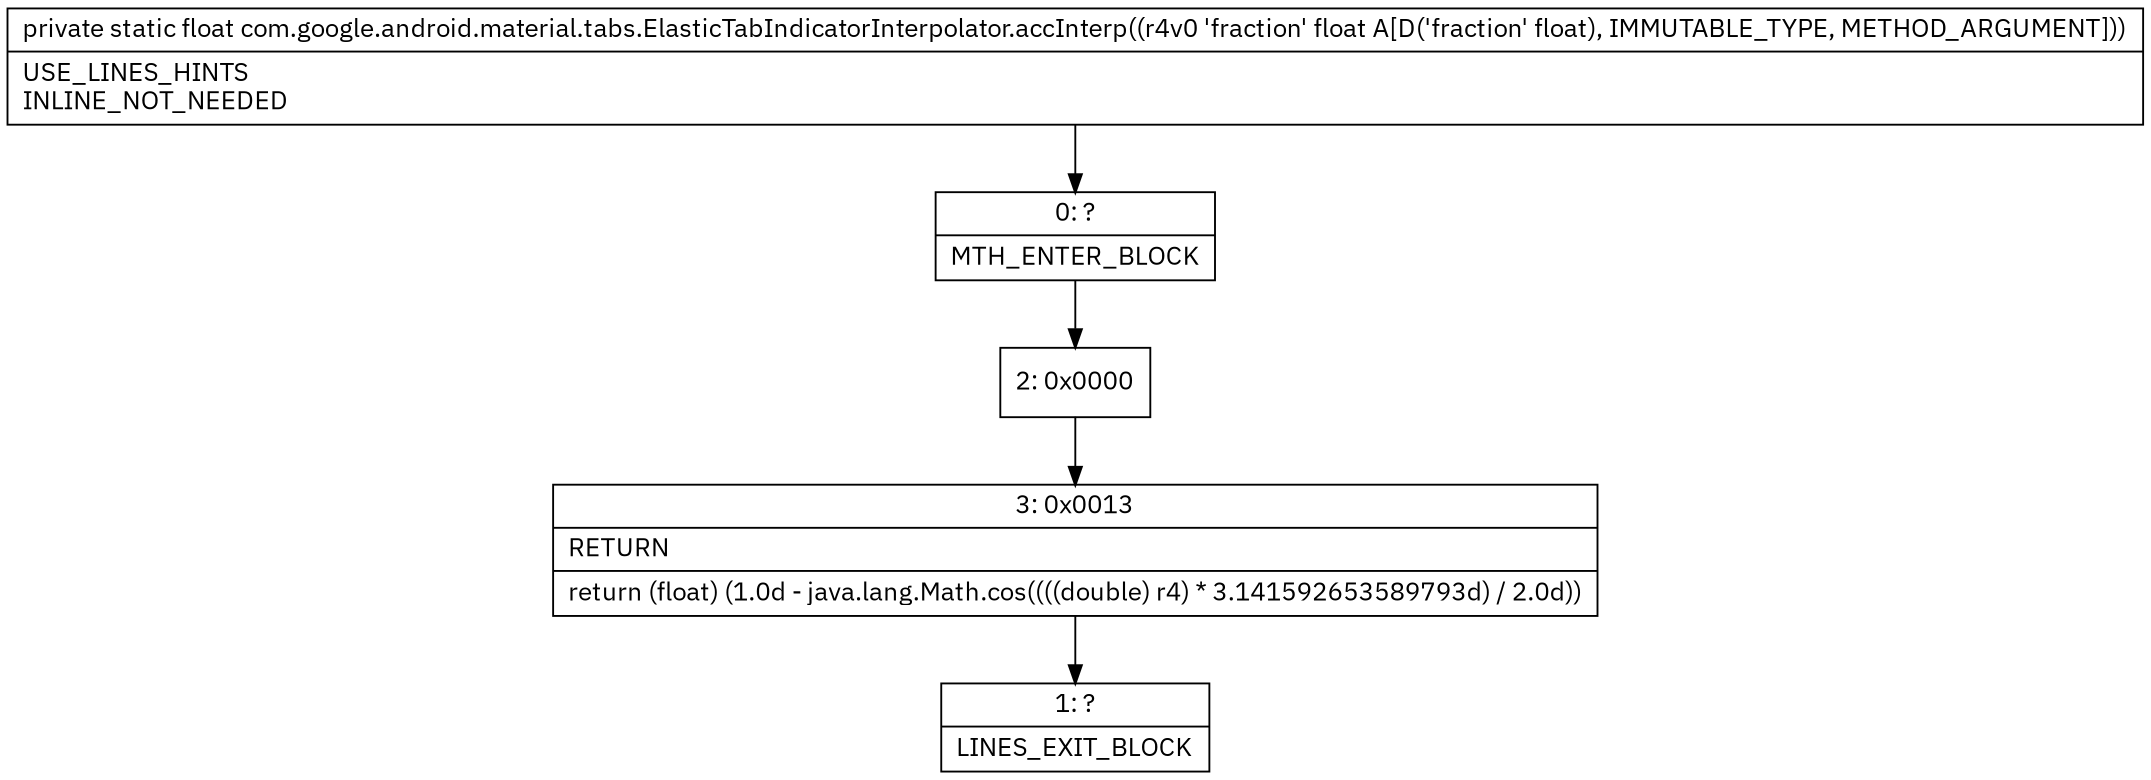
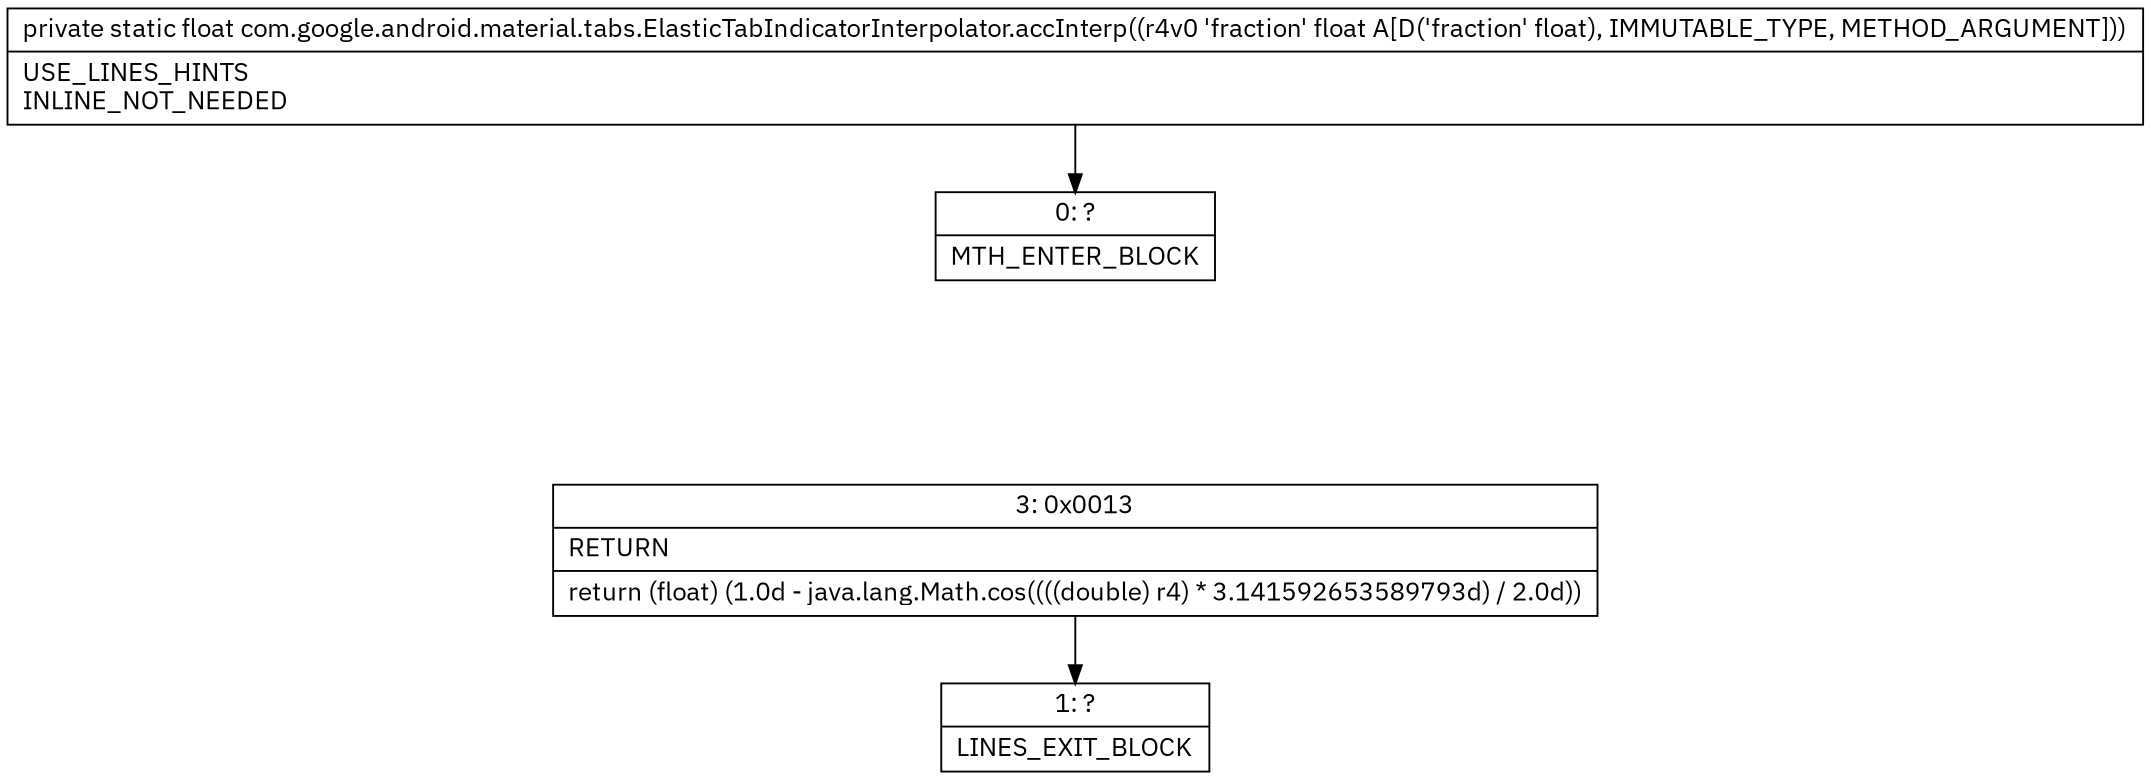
(1075, 382) -> none
